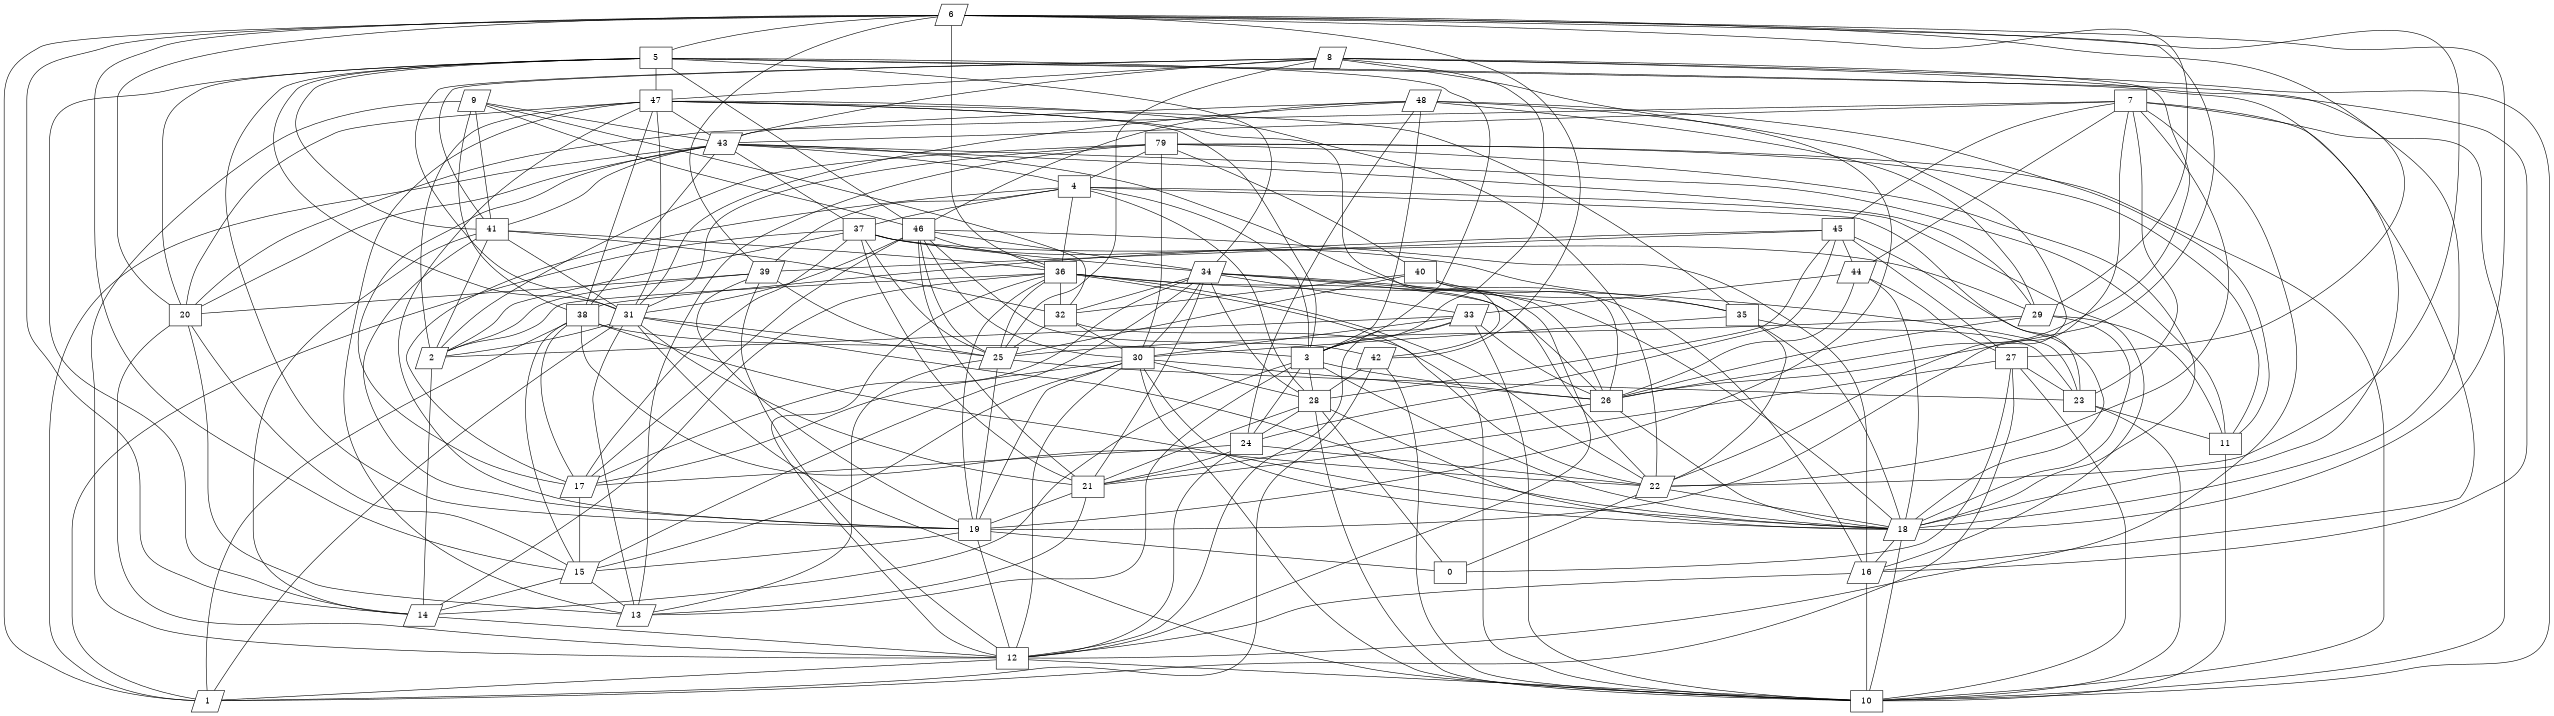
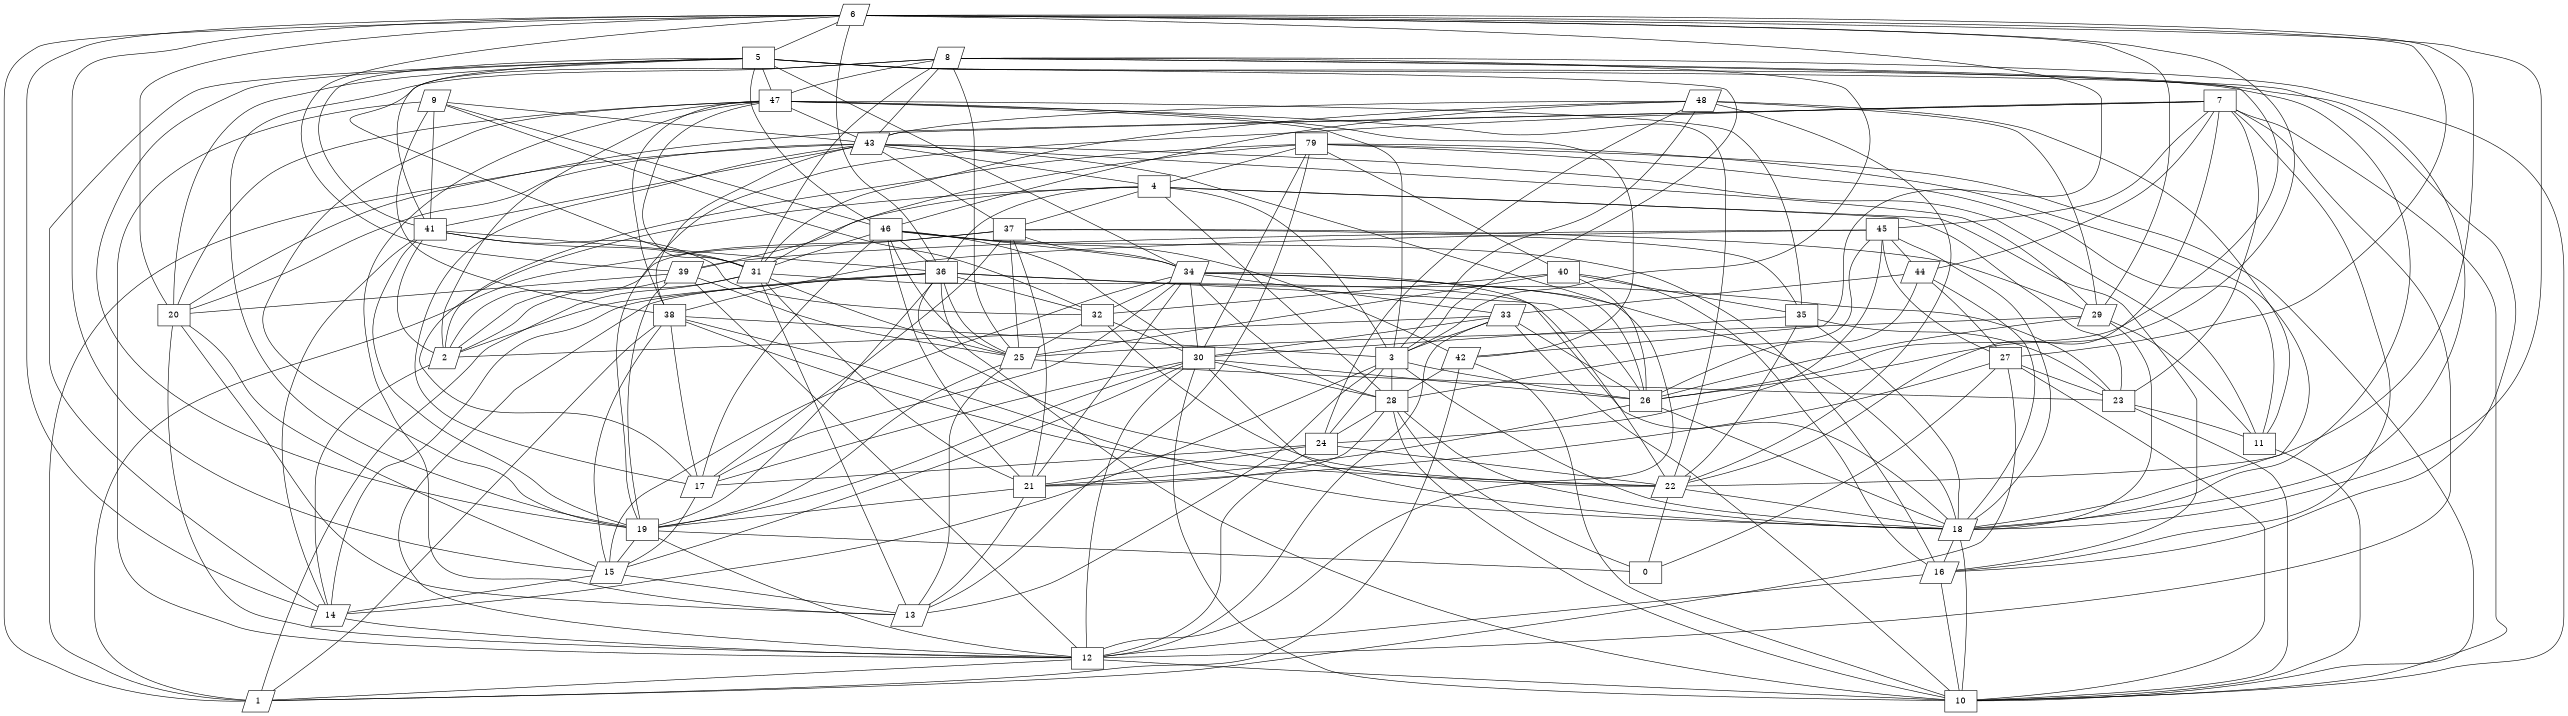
(1172, 622) -> none
